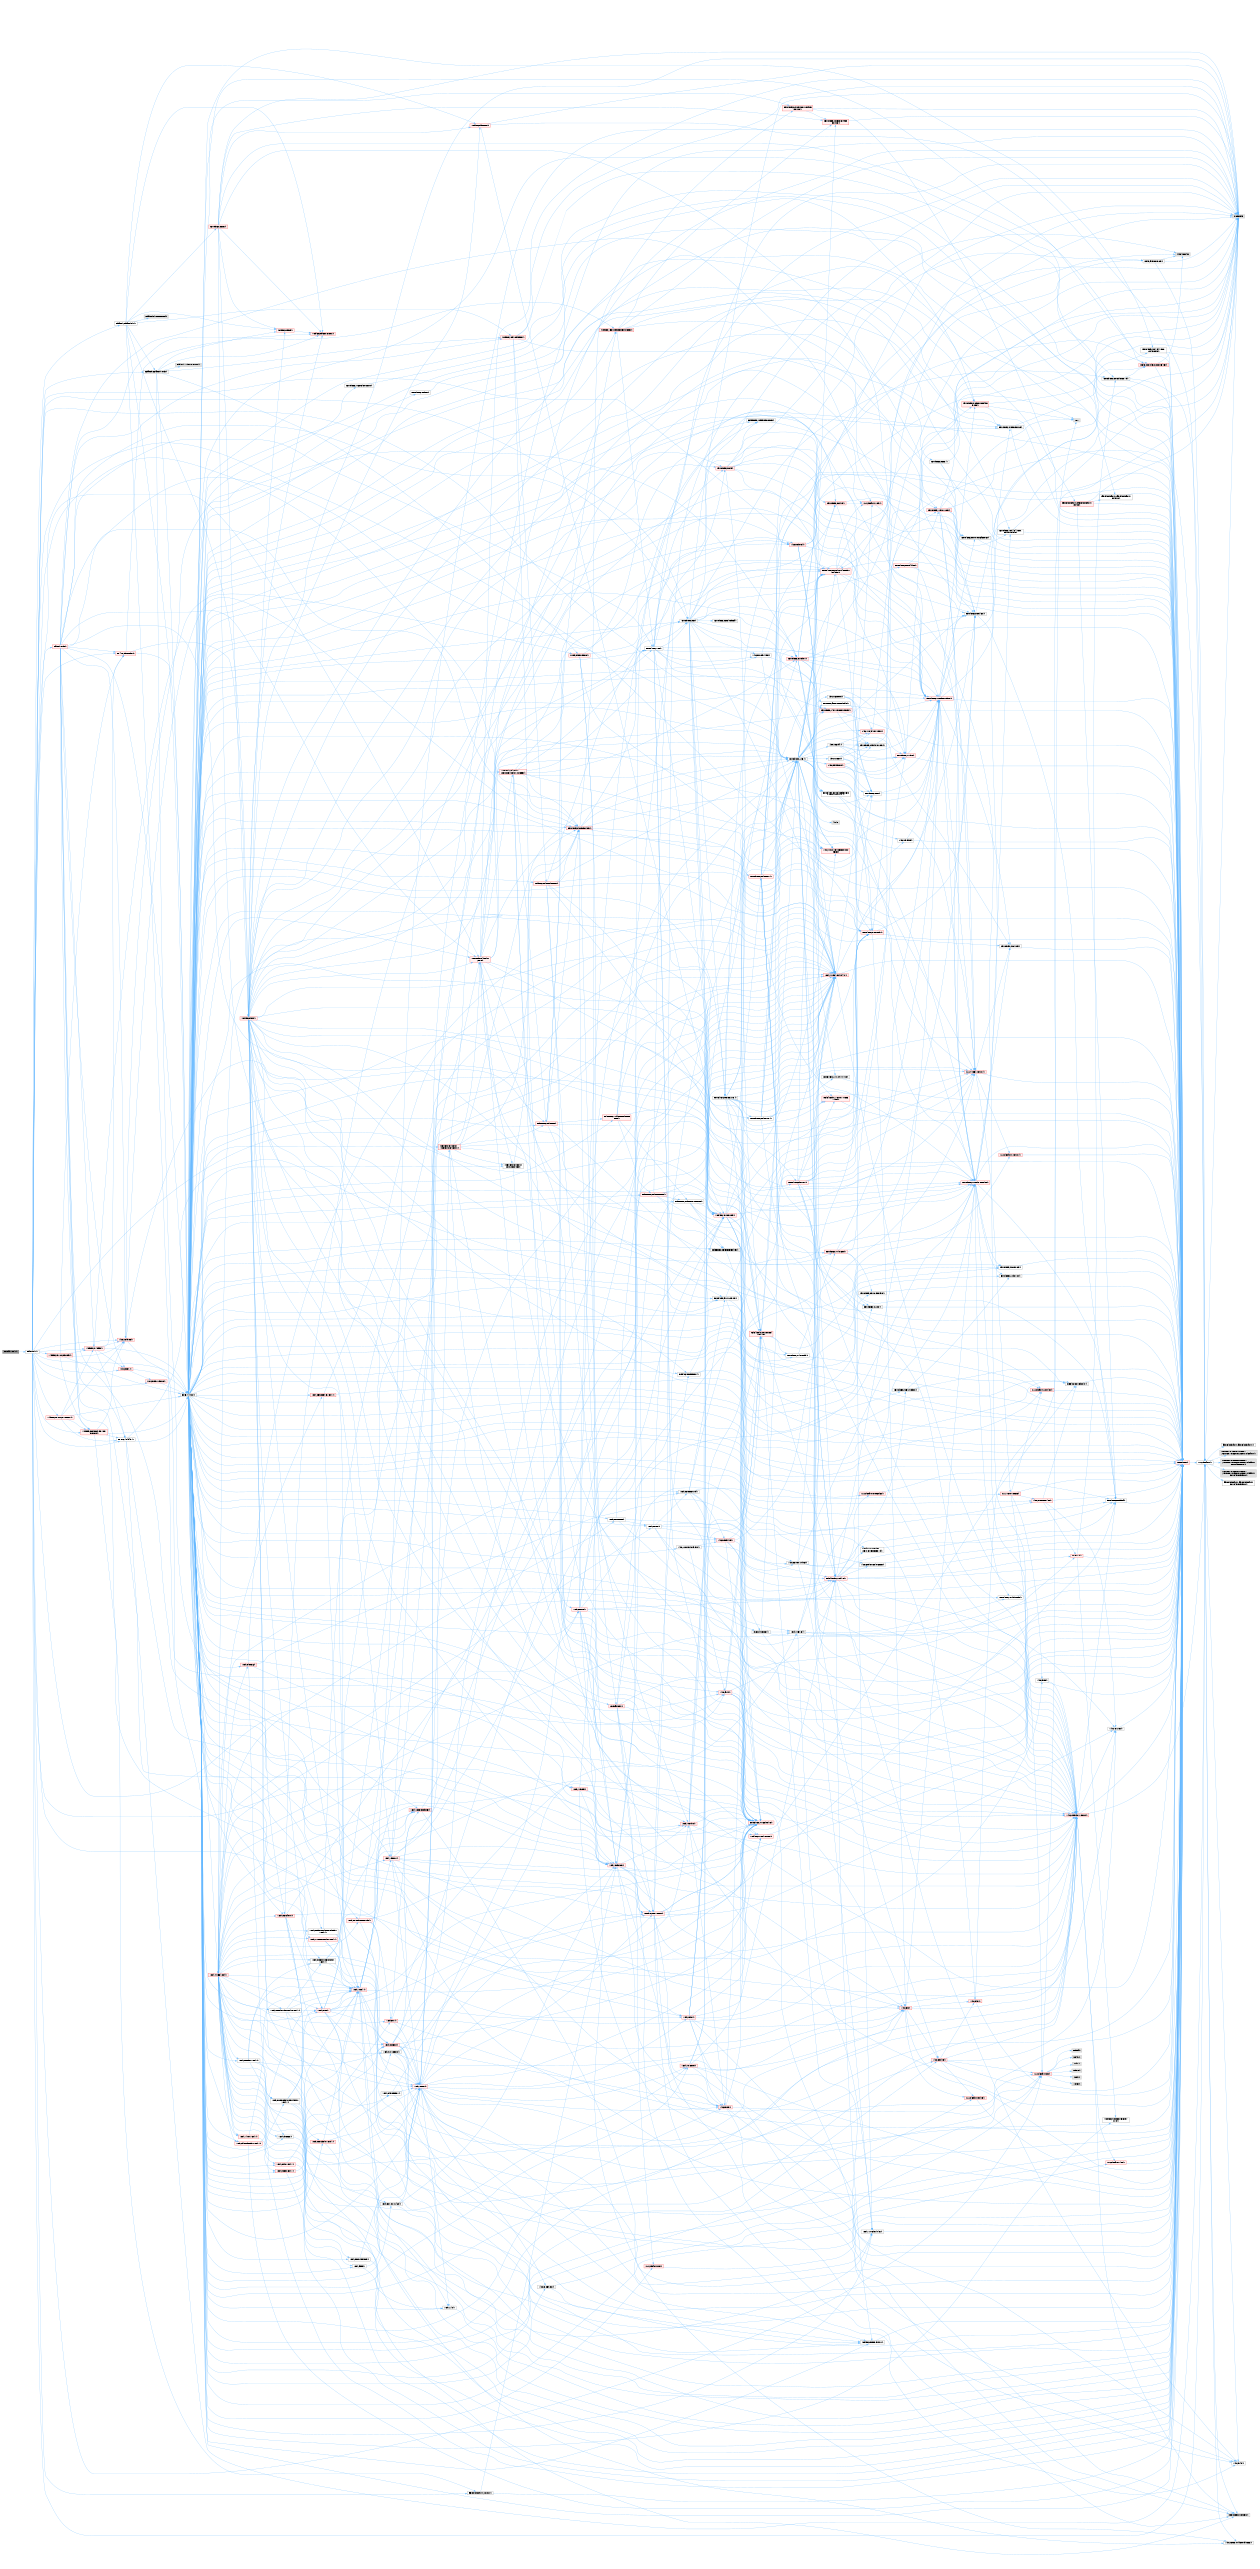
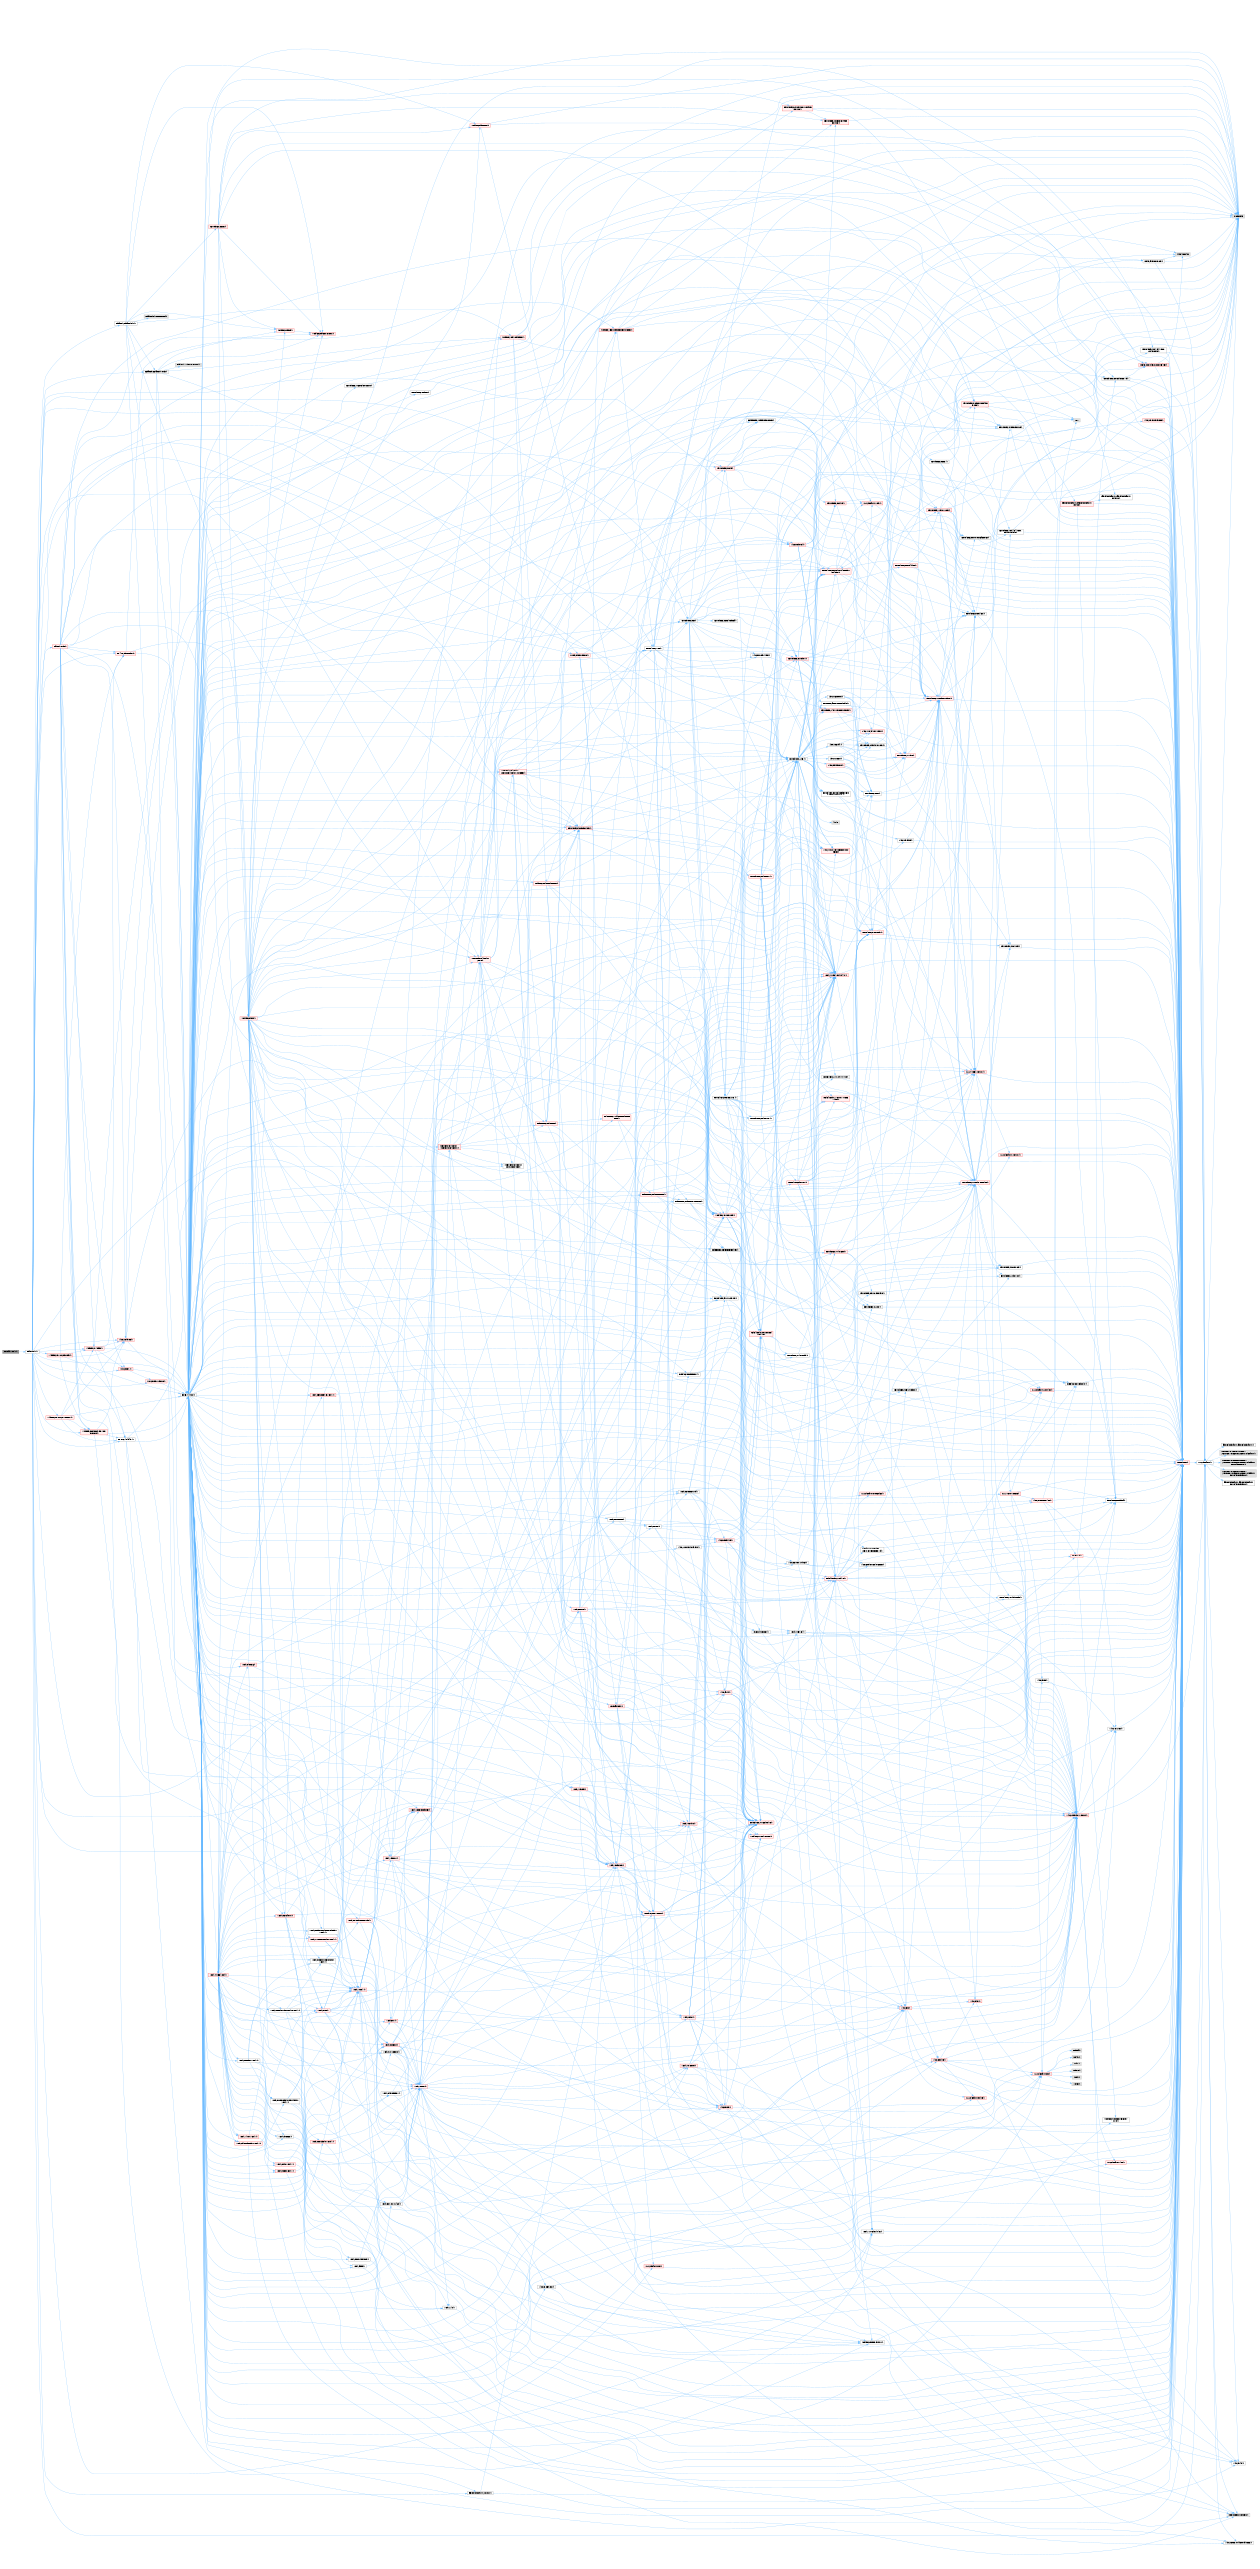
none -> (1154, 420)
